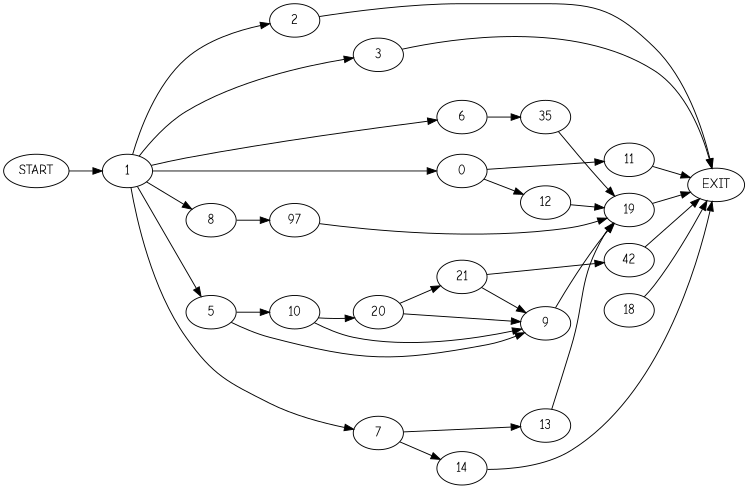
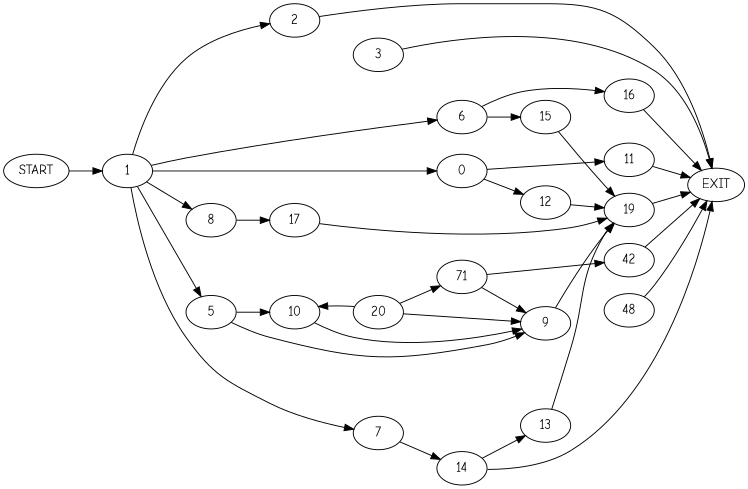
(232, 89) -> none
none -> (629, 96)
(546, 117) -> (546, 117)
(295, 220) -> (295, 220)
(462, 277) -> (462, 277)
(629, 310) -> (629, 310)
(332, 318) -> (341, 306)
(457, 429) -> (500, 449)
